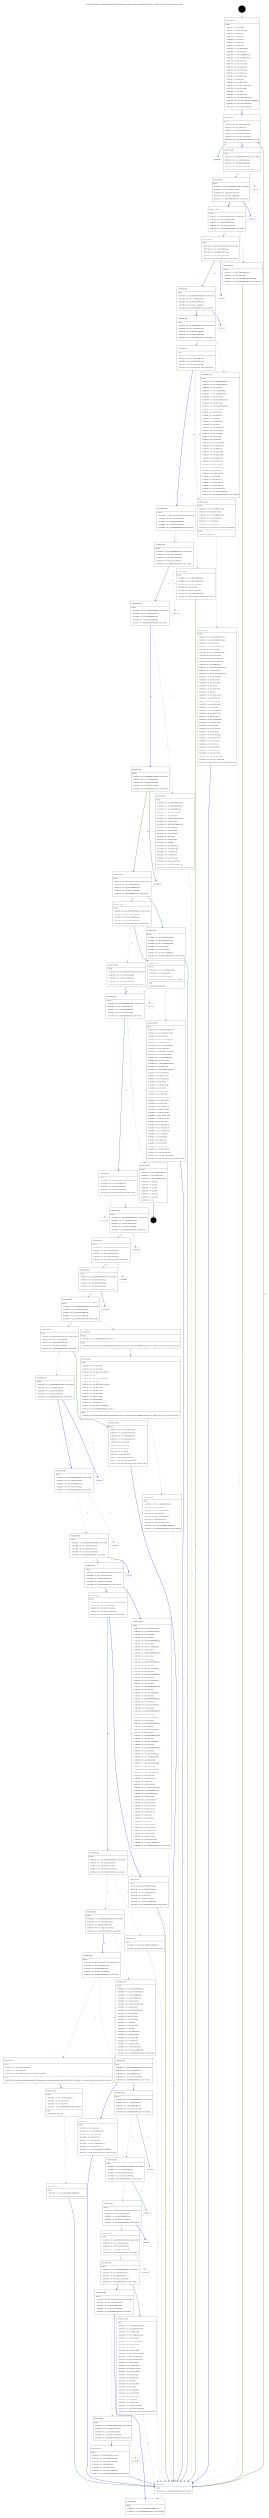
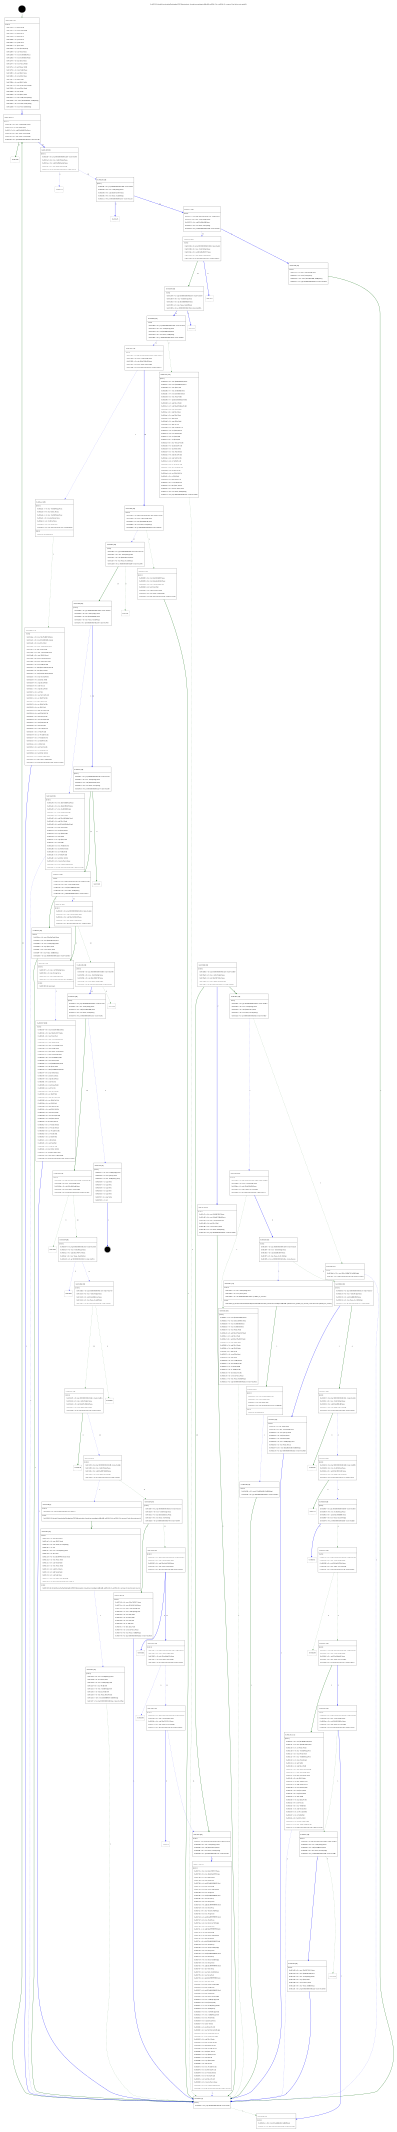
(243, 246) -> (254, 246)
(106, 1589) -> (196, 1408)
